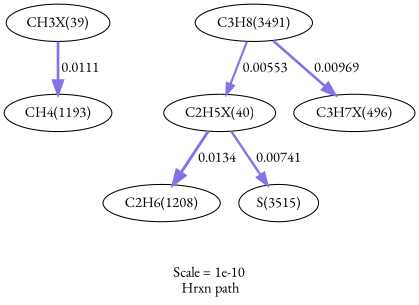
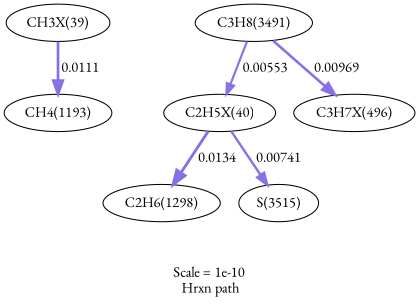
(162, 203) -> (162, 203)
